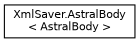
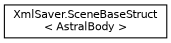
(70, 21) -> (86, 21)
